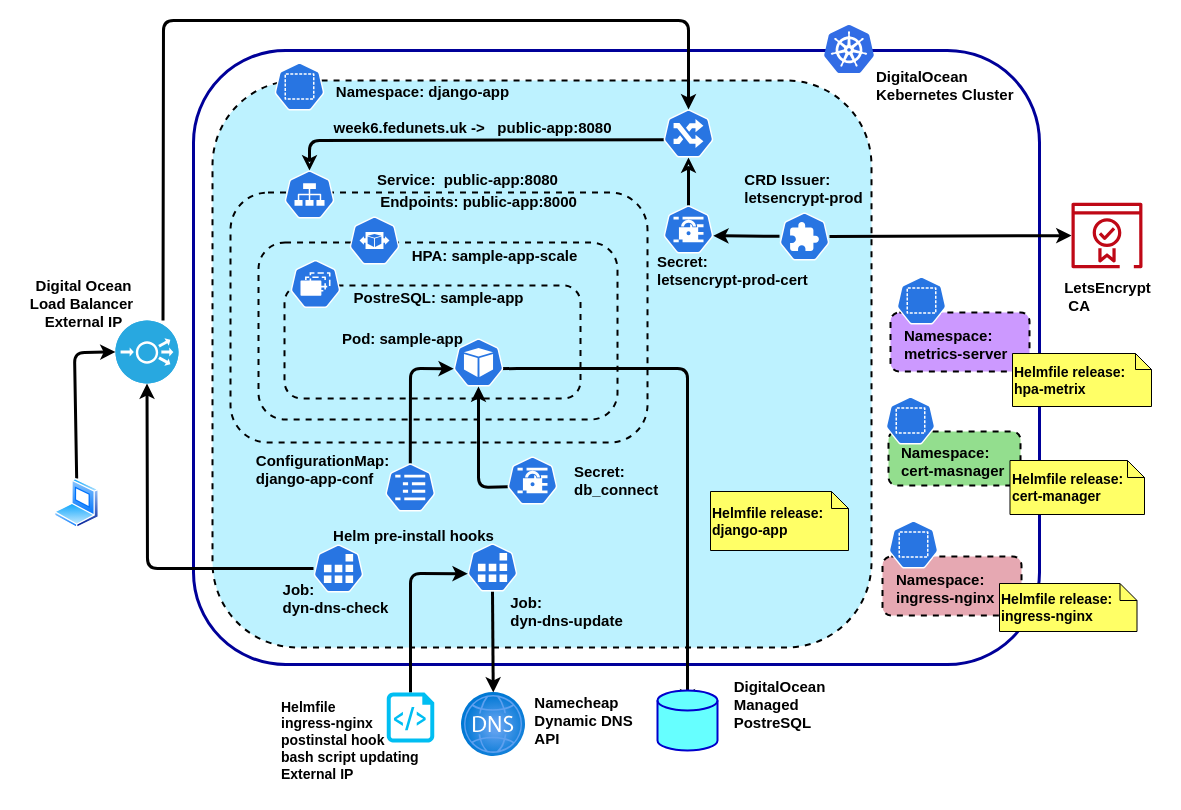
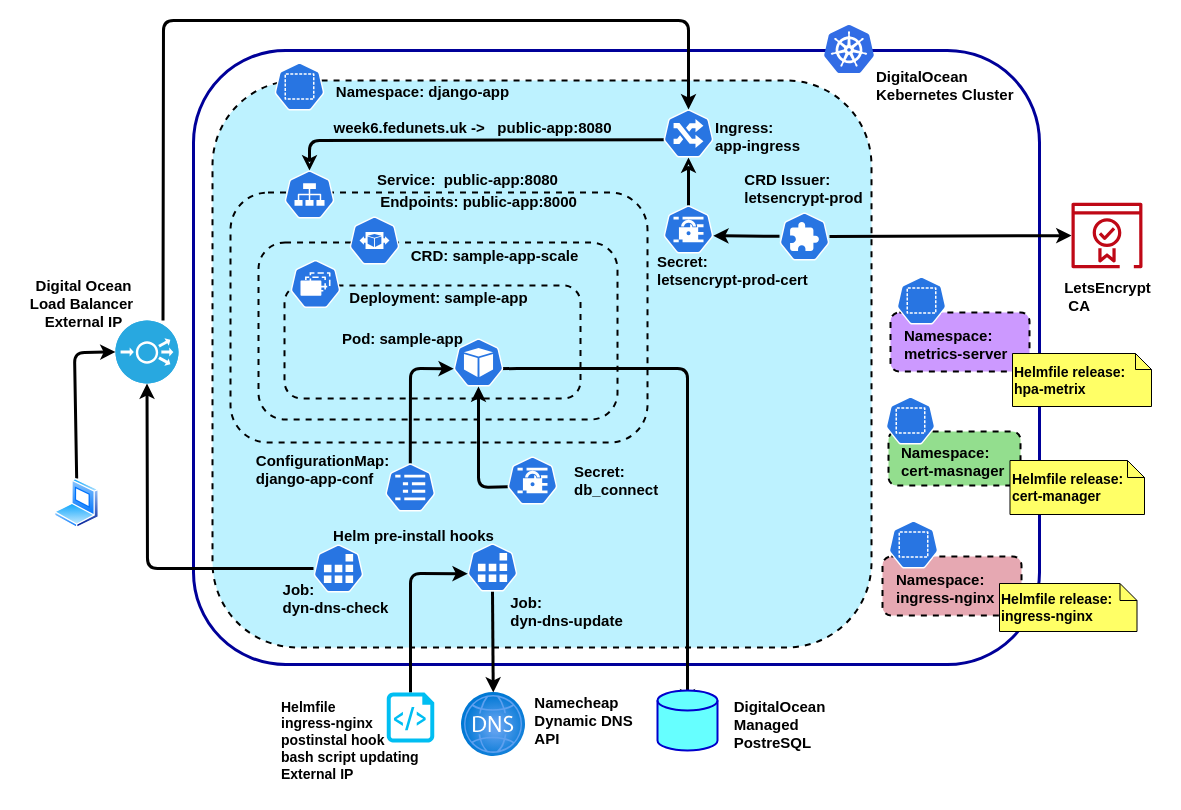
none -> (765, 137)
(495, 256) -> (495, 256)
(439, 298) -> (439, 298)
(780, 521) -> none
(780, 705) -> (780, 725)
